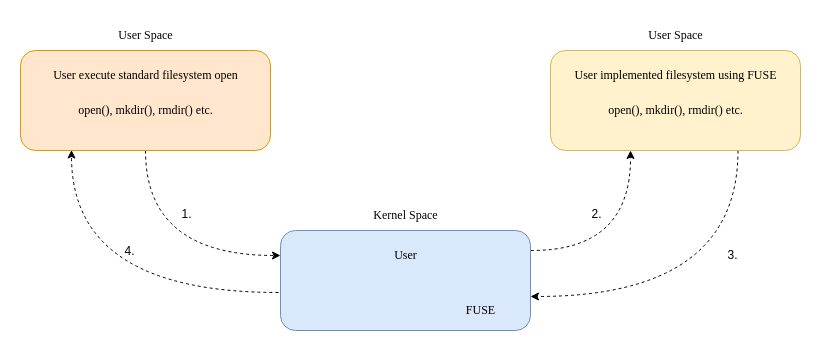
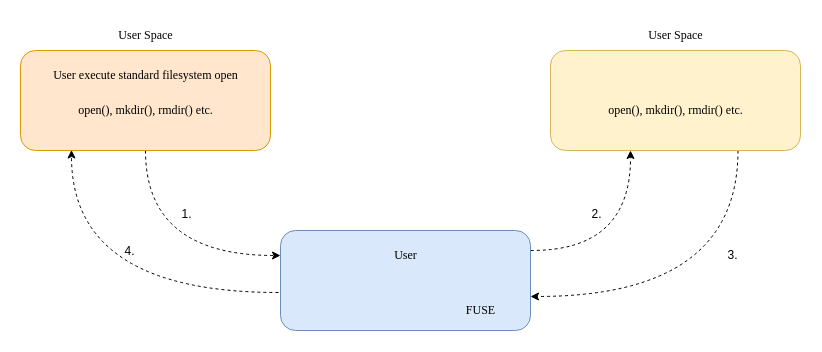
(676, 76) -> none
(406, 216) -> none
